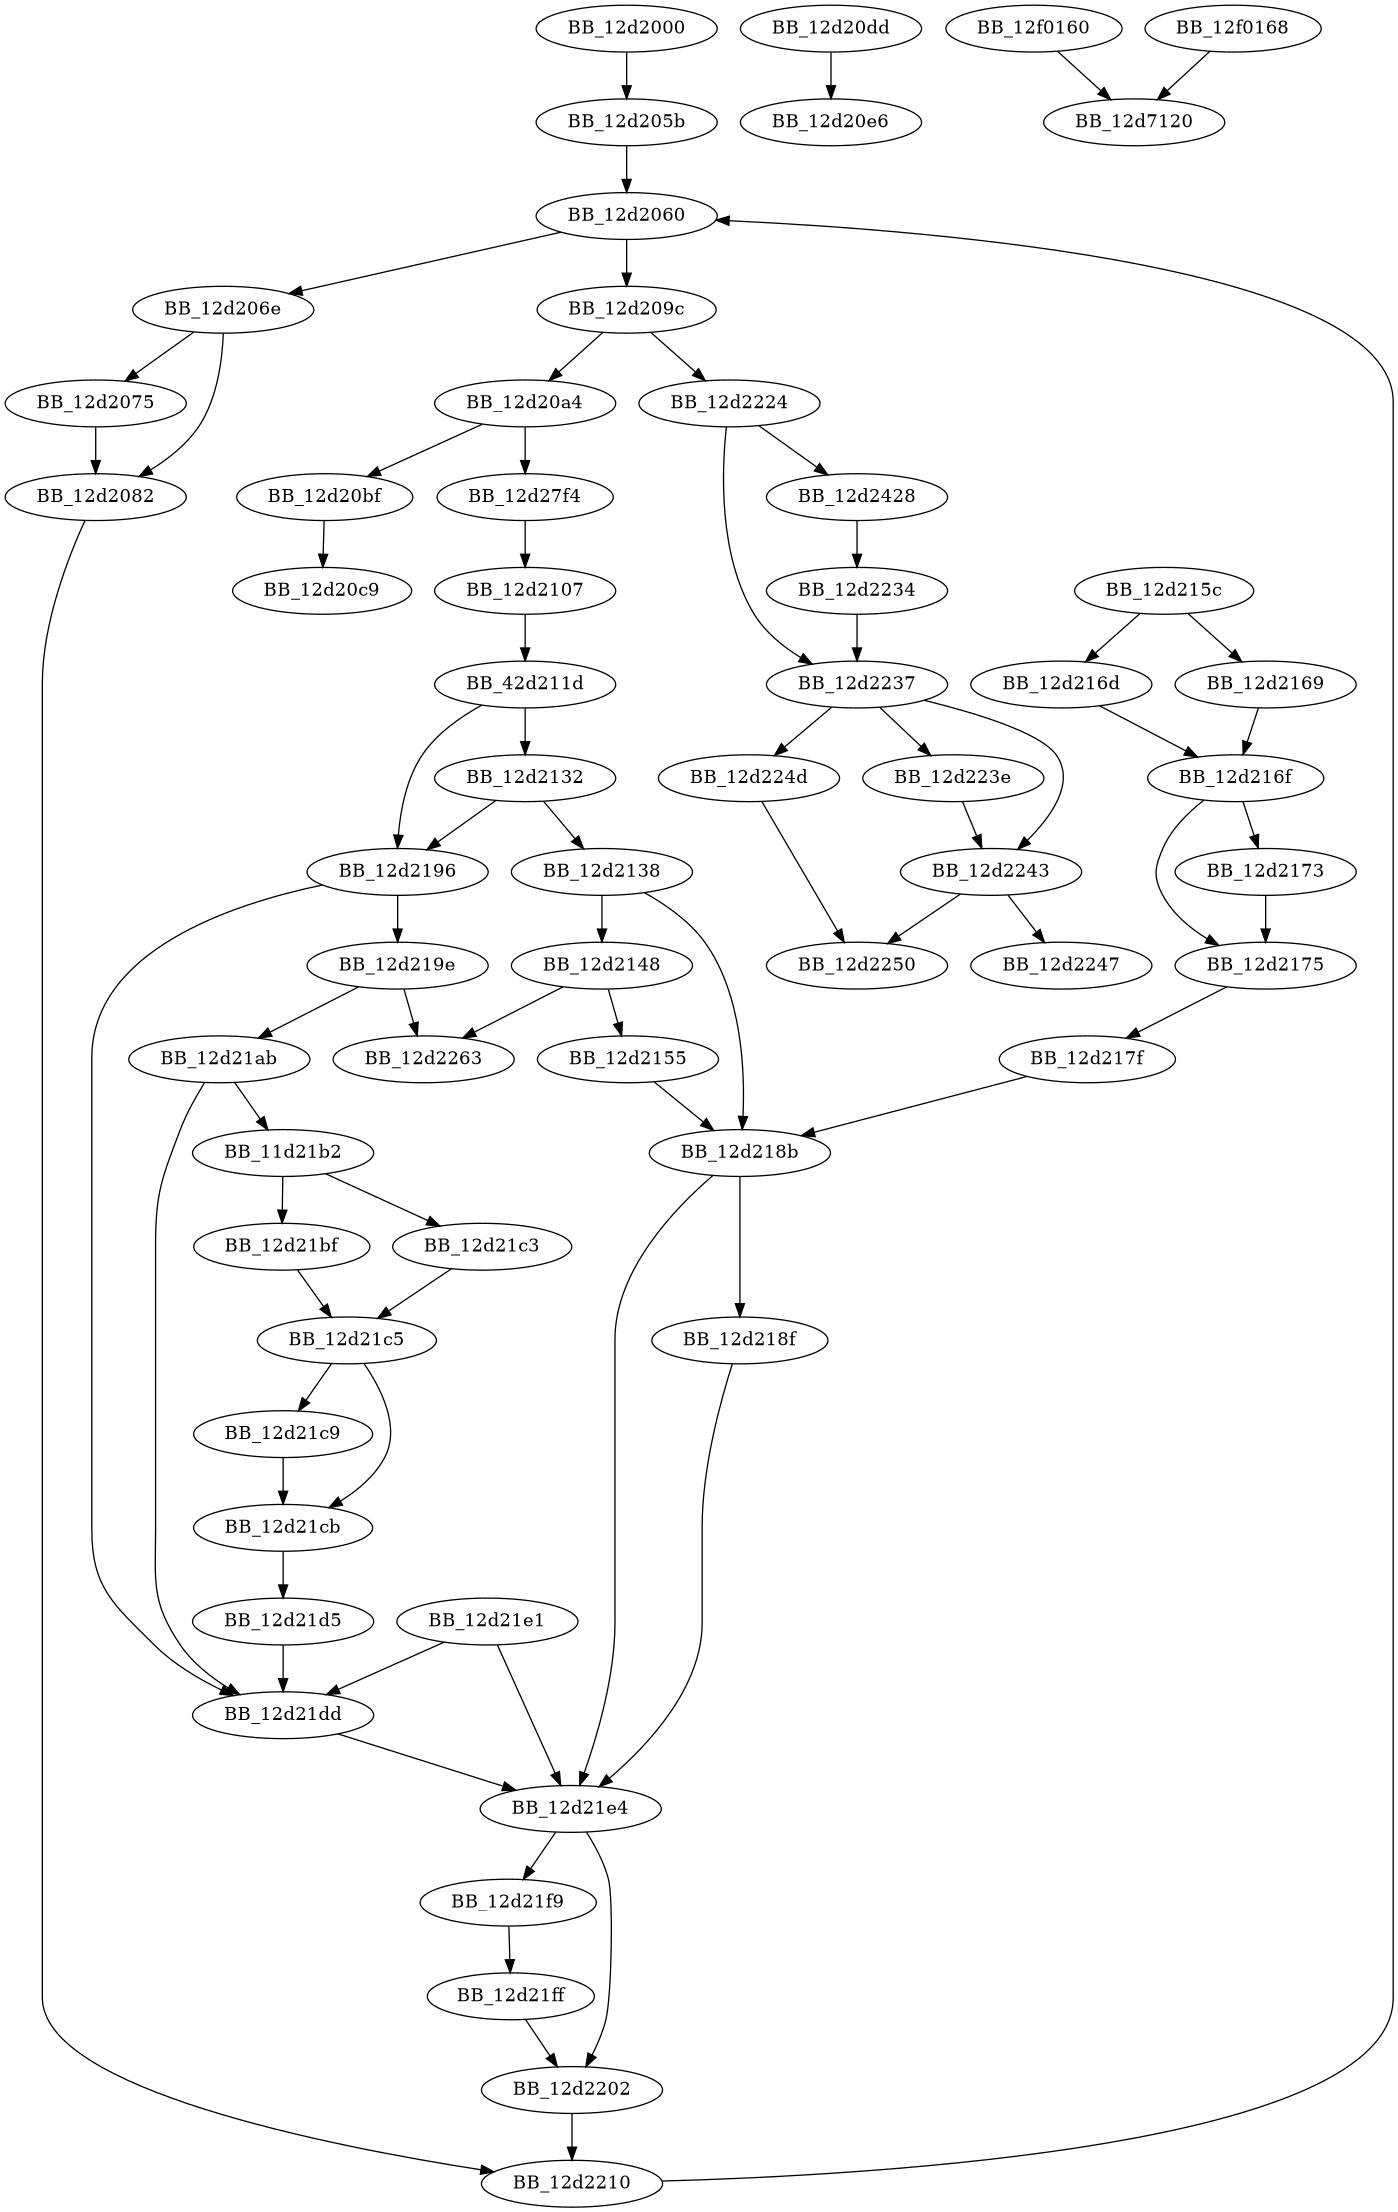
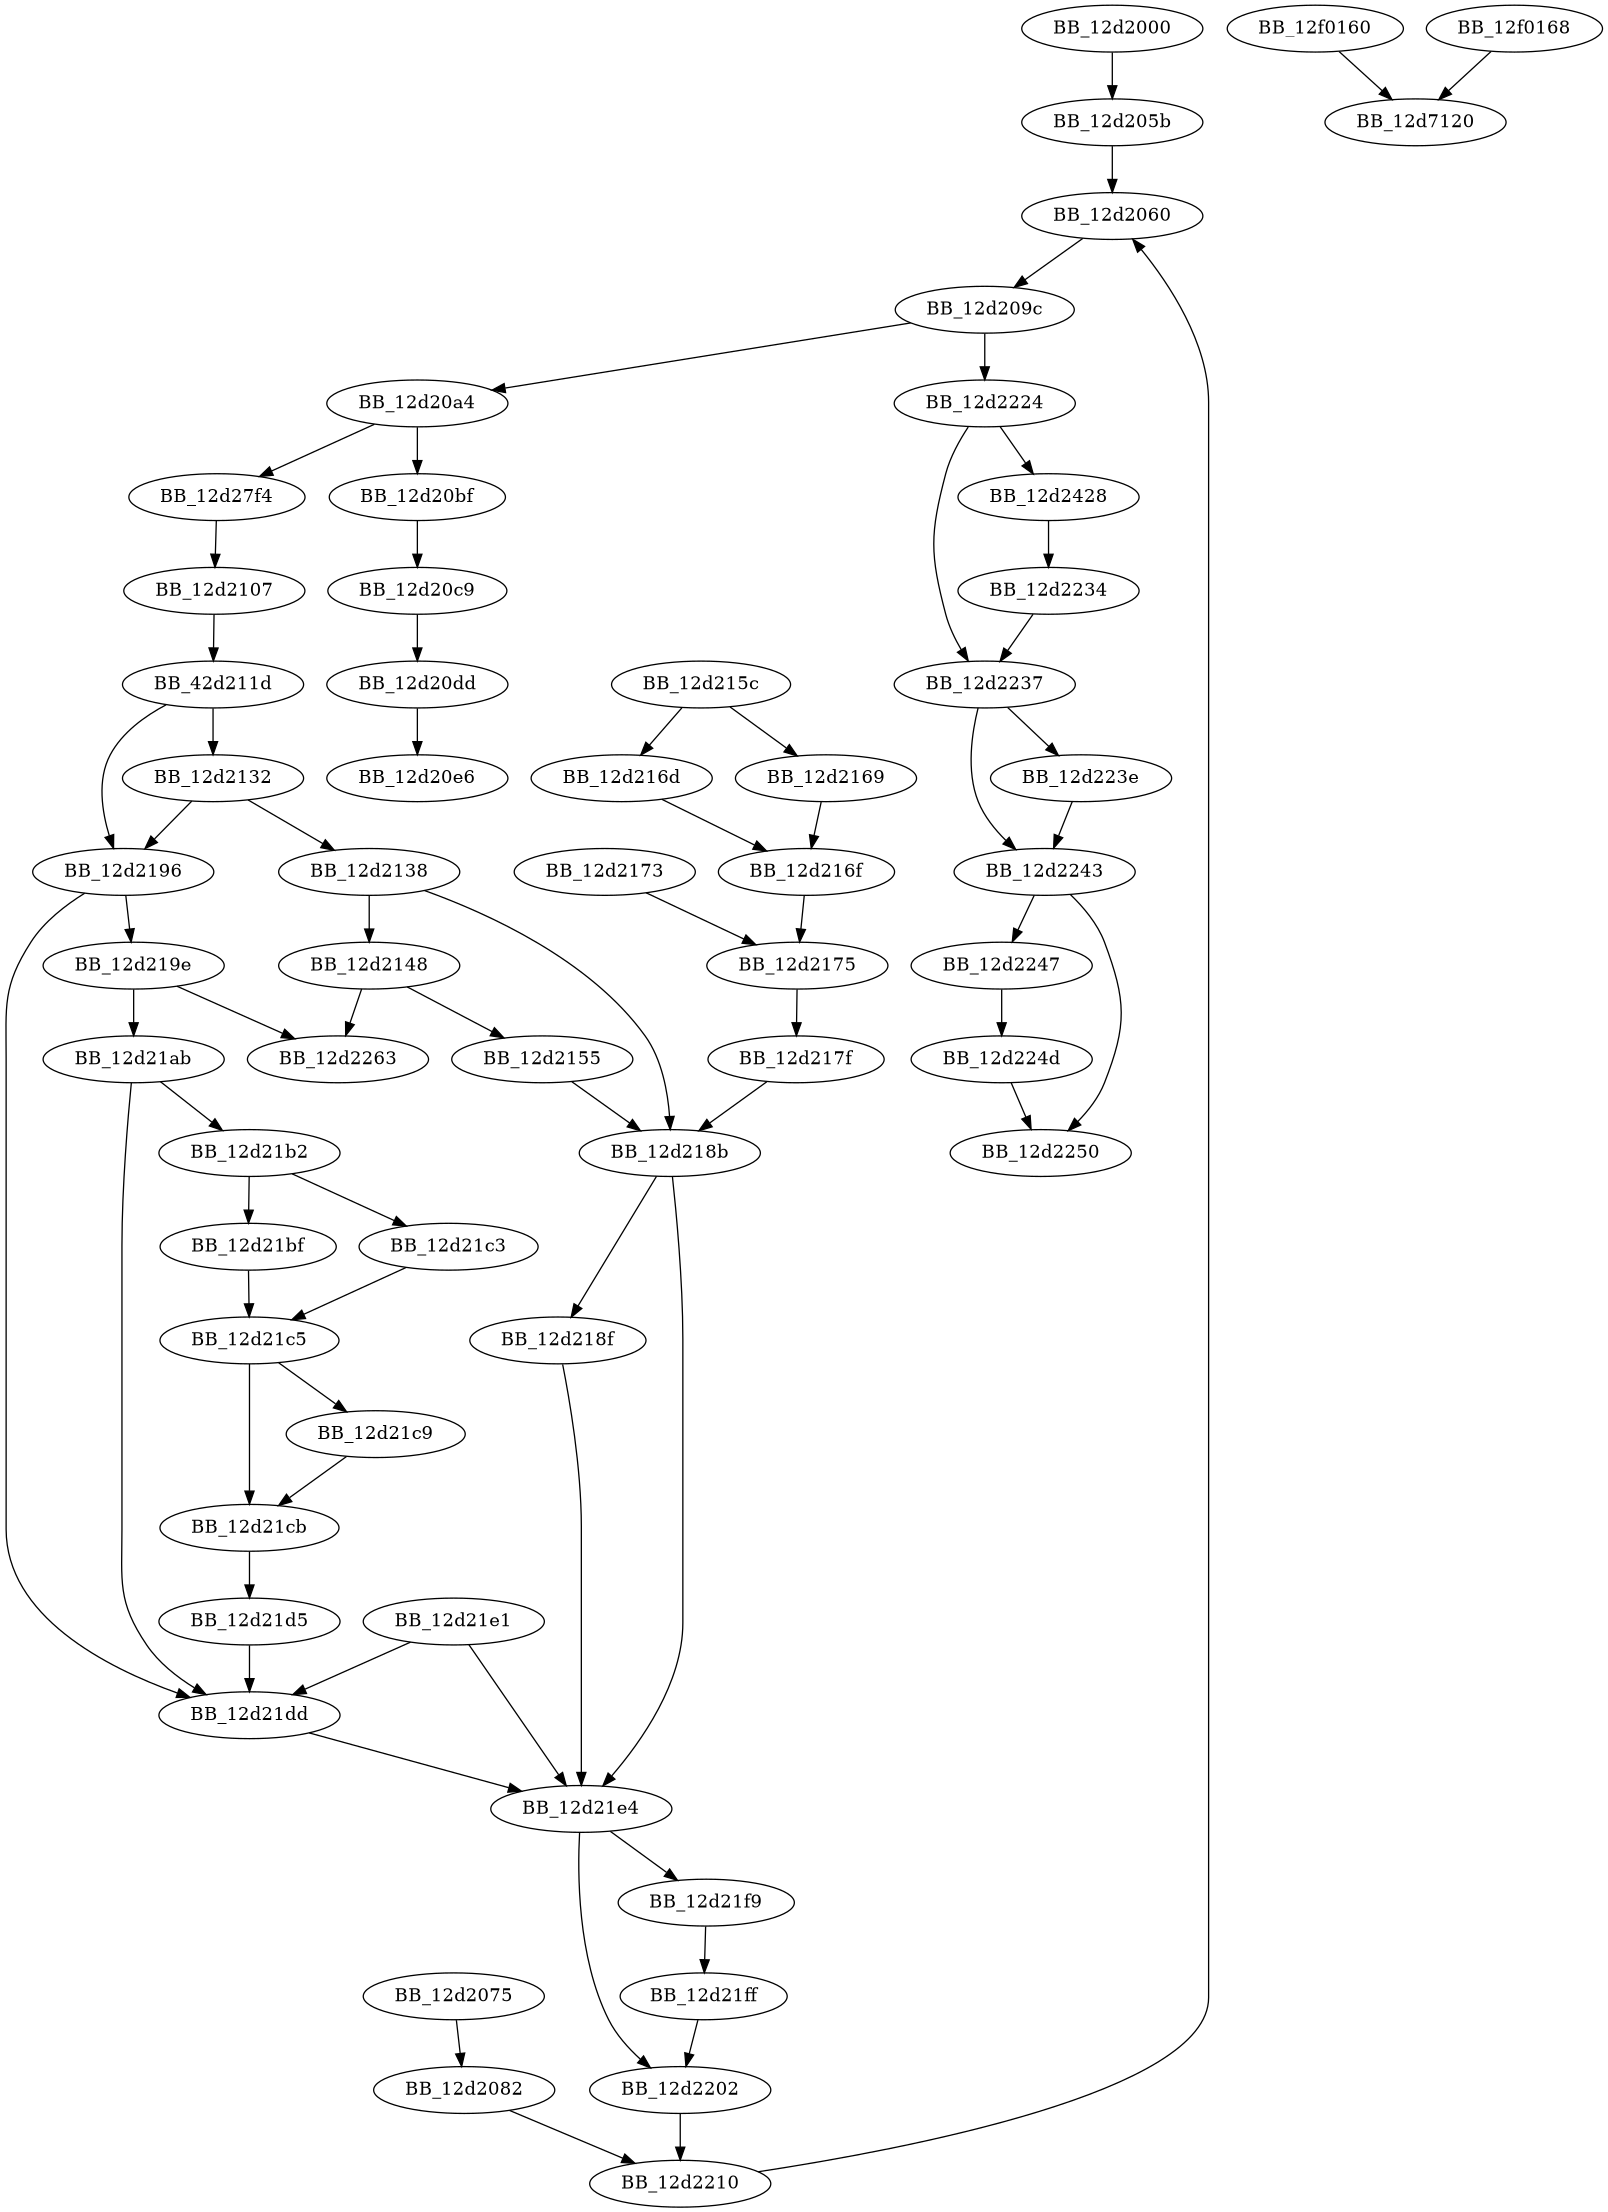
(223, 310) -> none
none -> (417, 631)
(808, 727) -> (1002, 1006)
(1249, 819) -> none
(283, 1153) -> (249, 1153)
